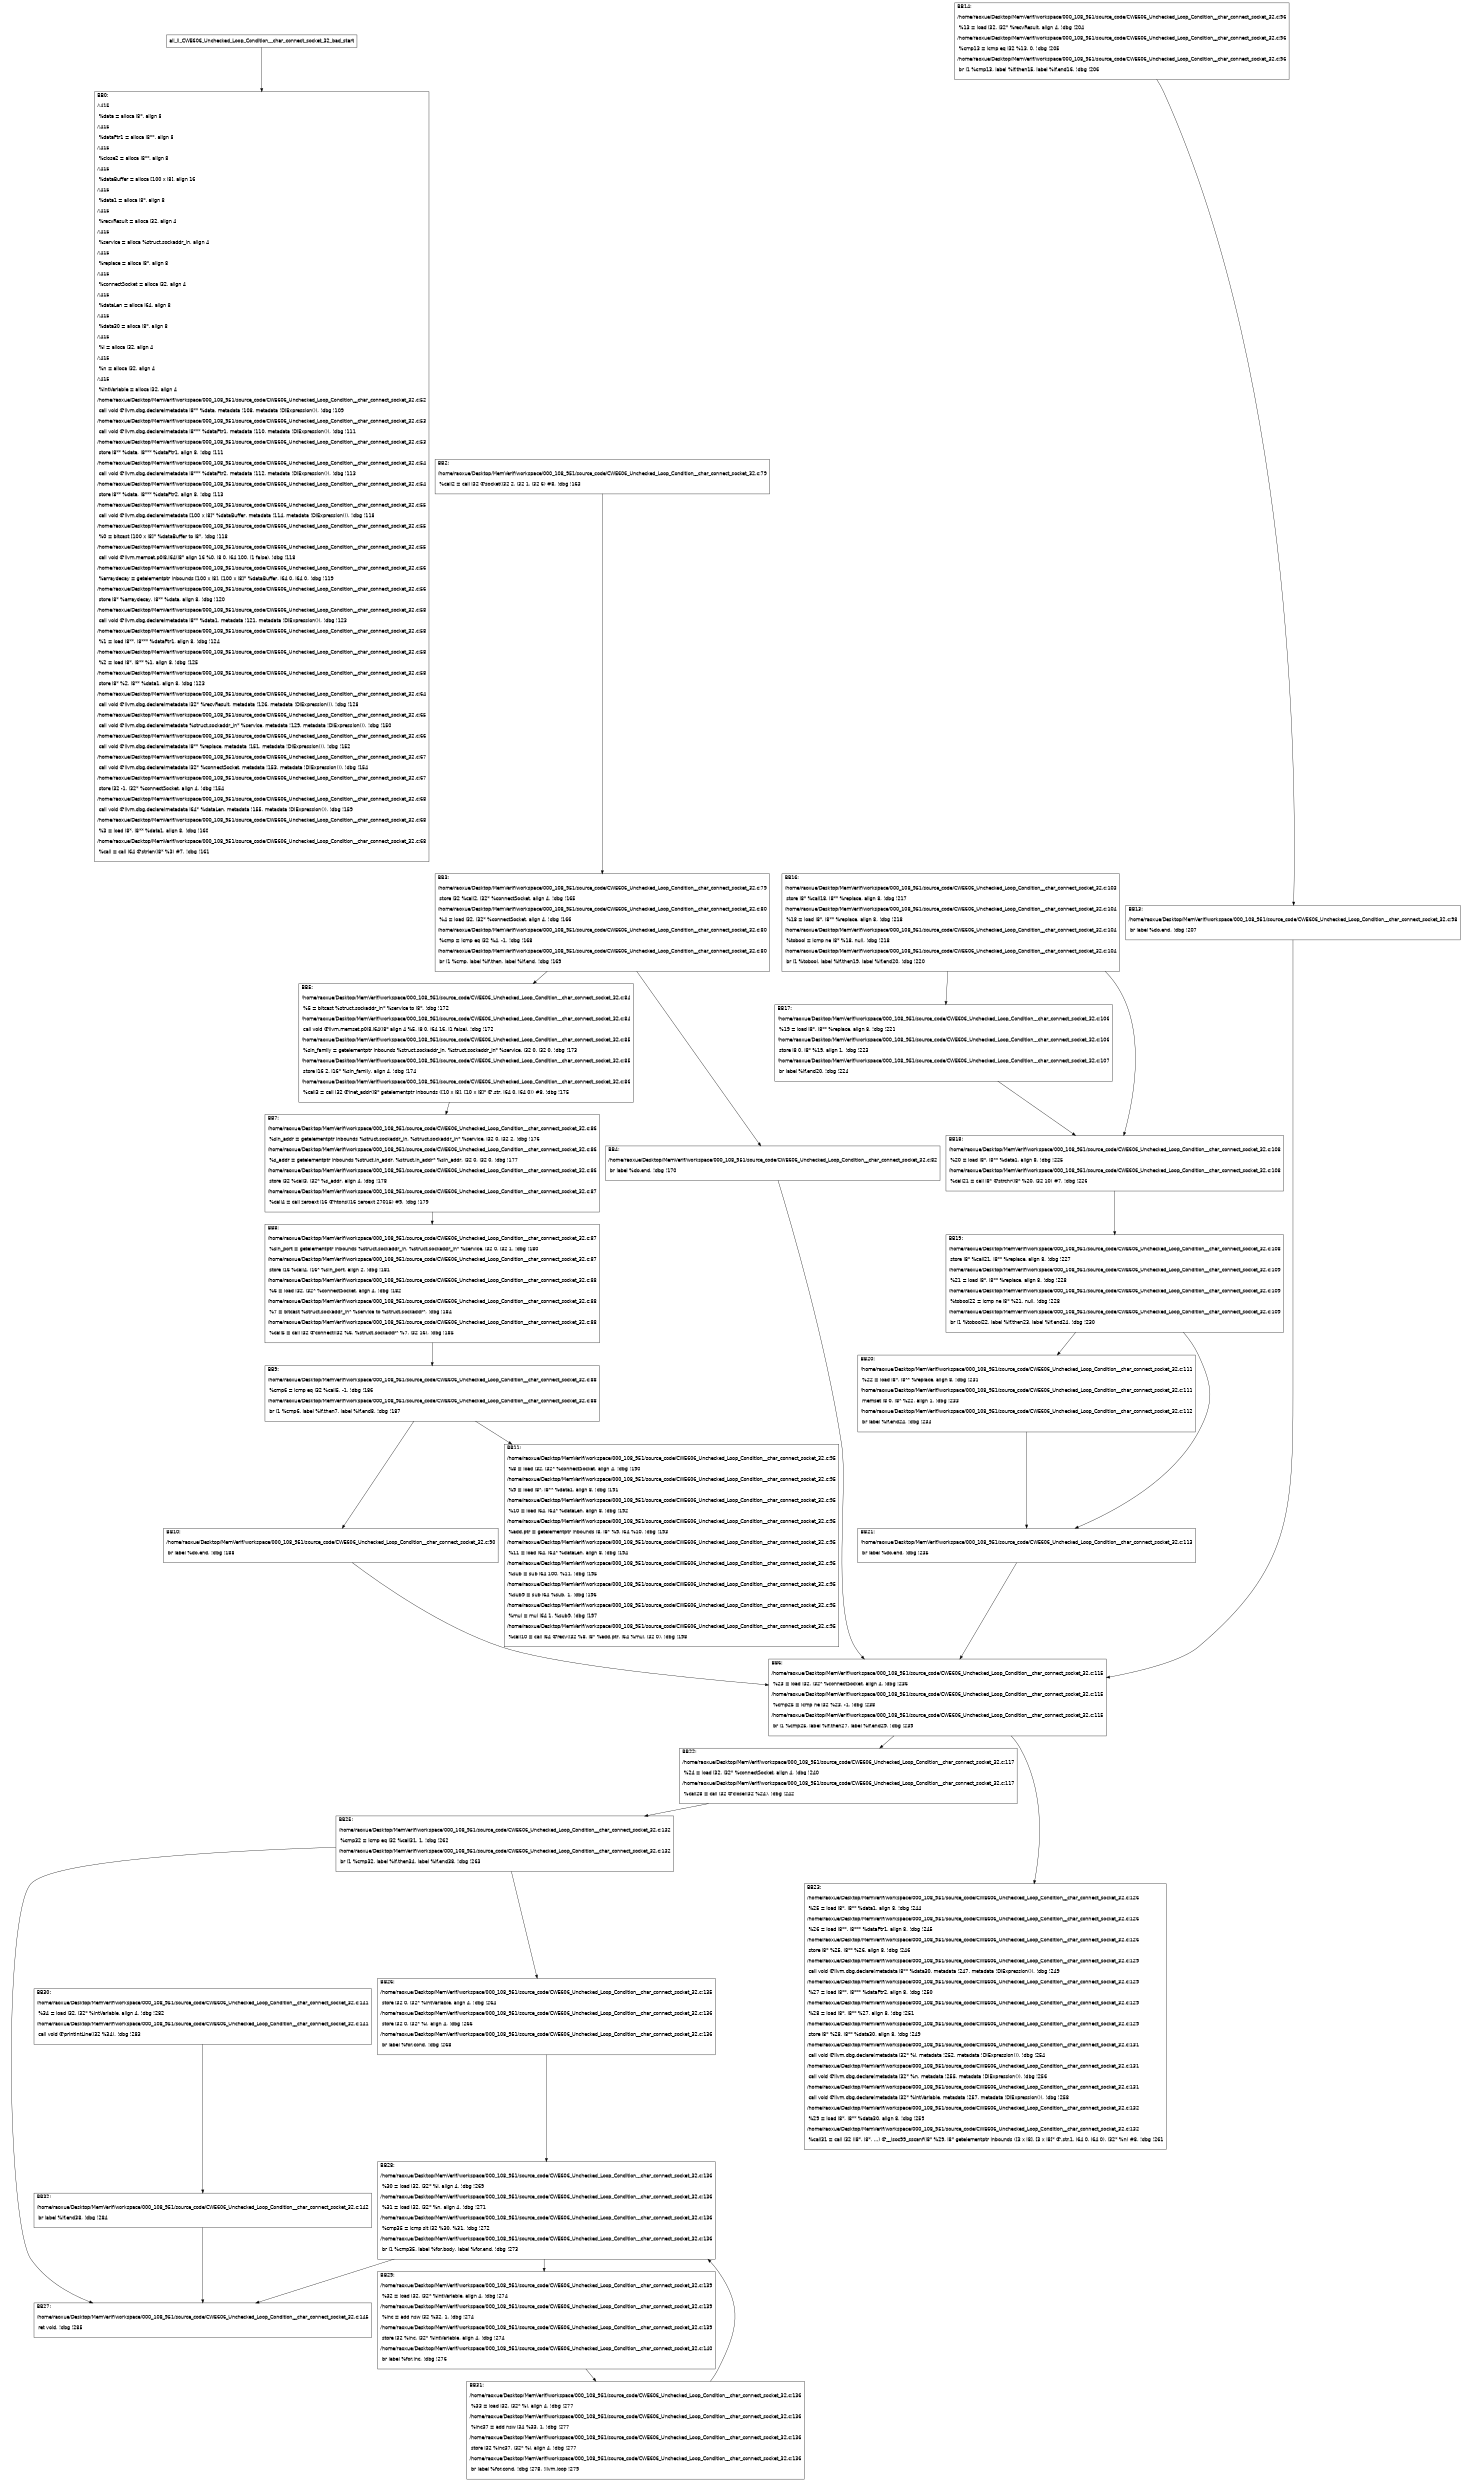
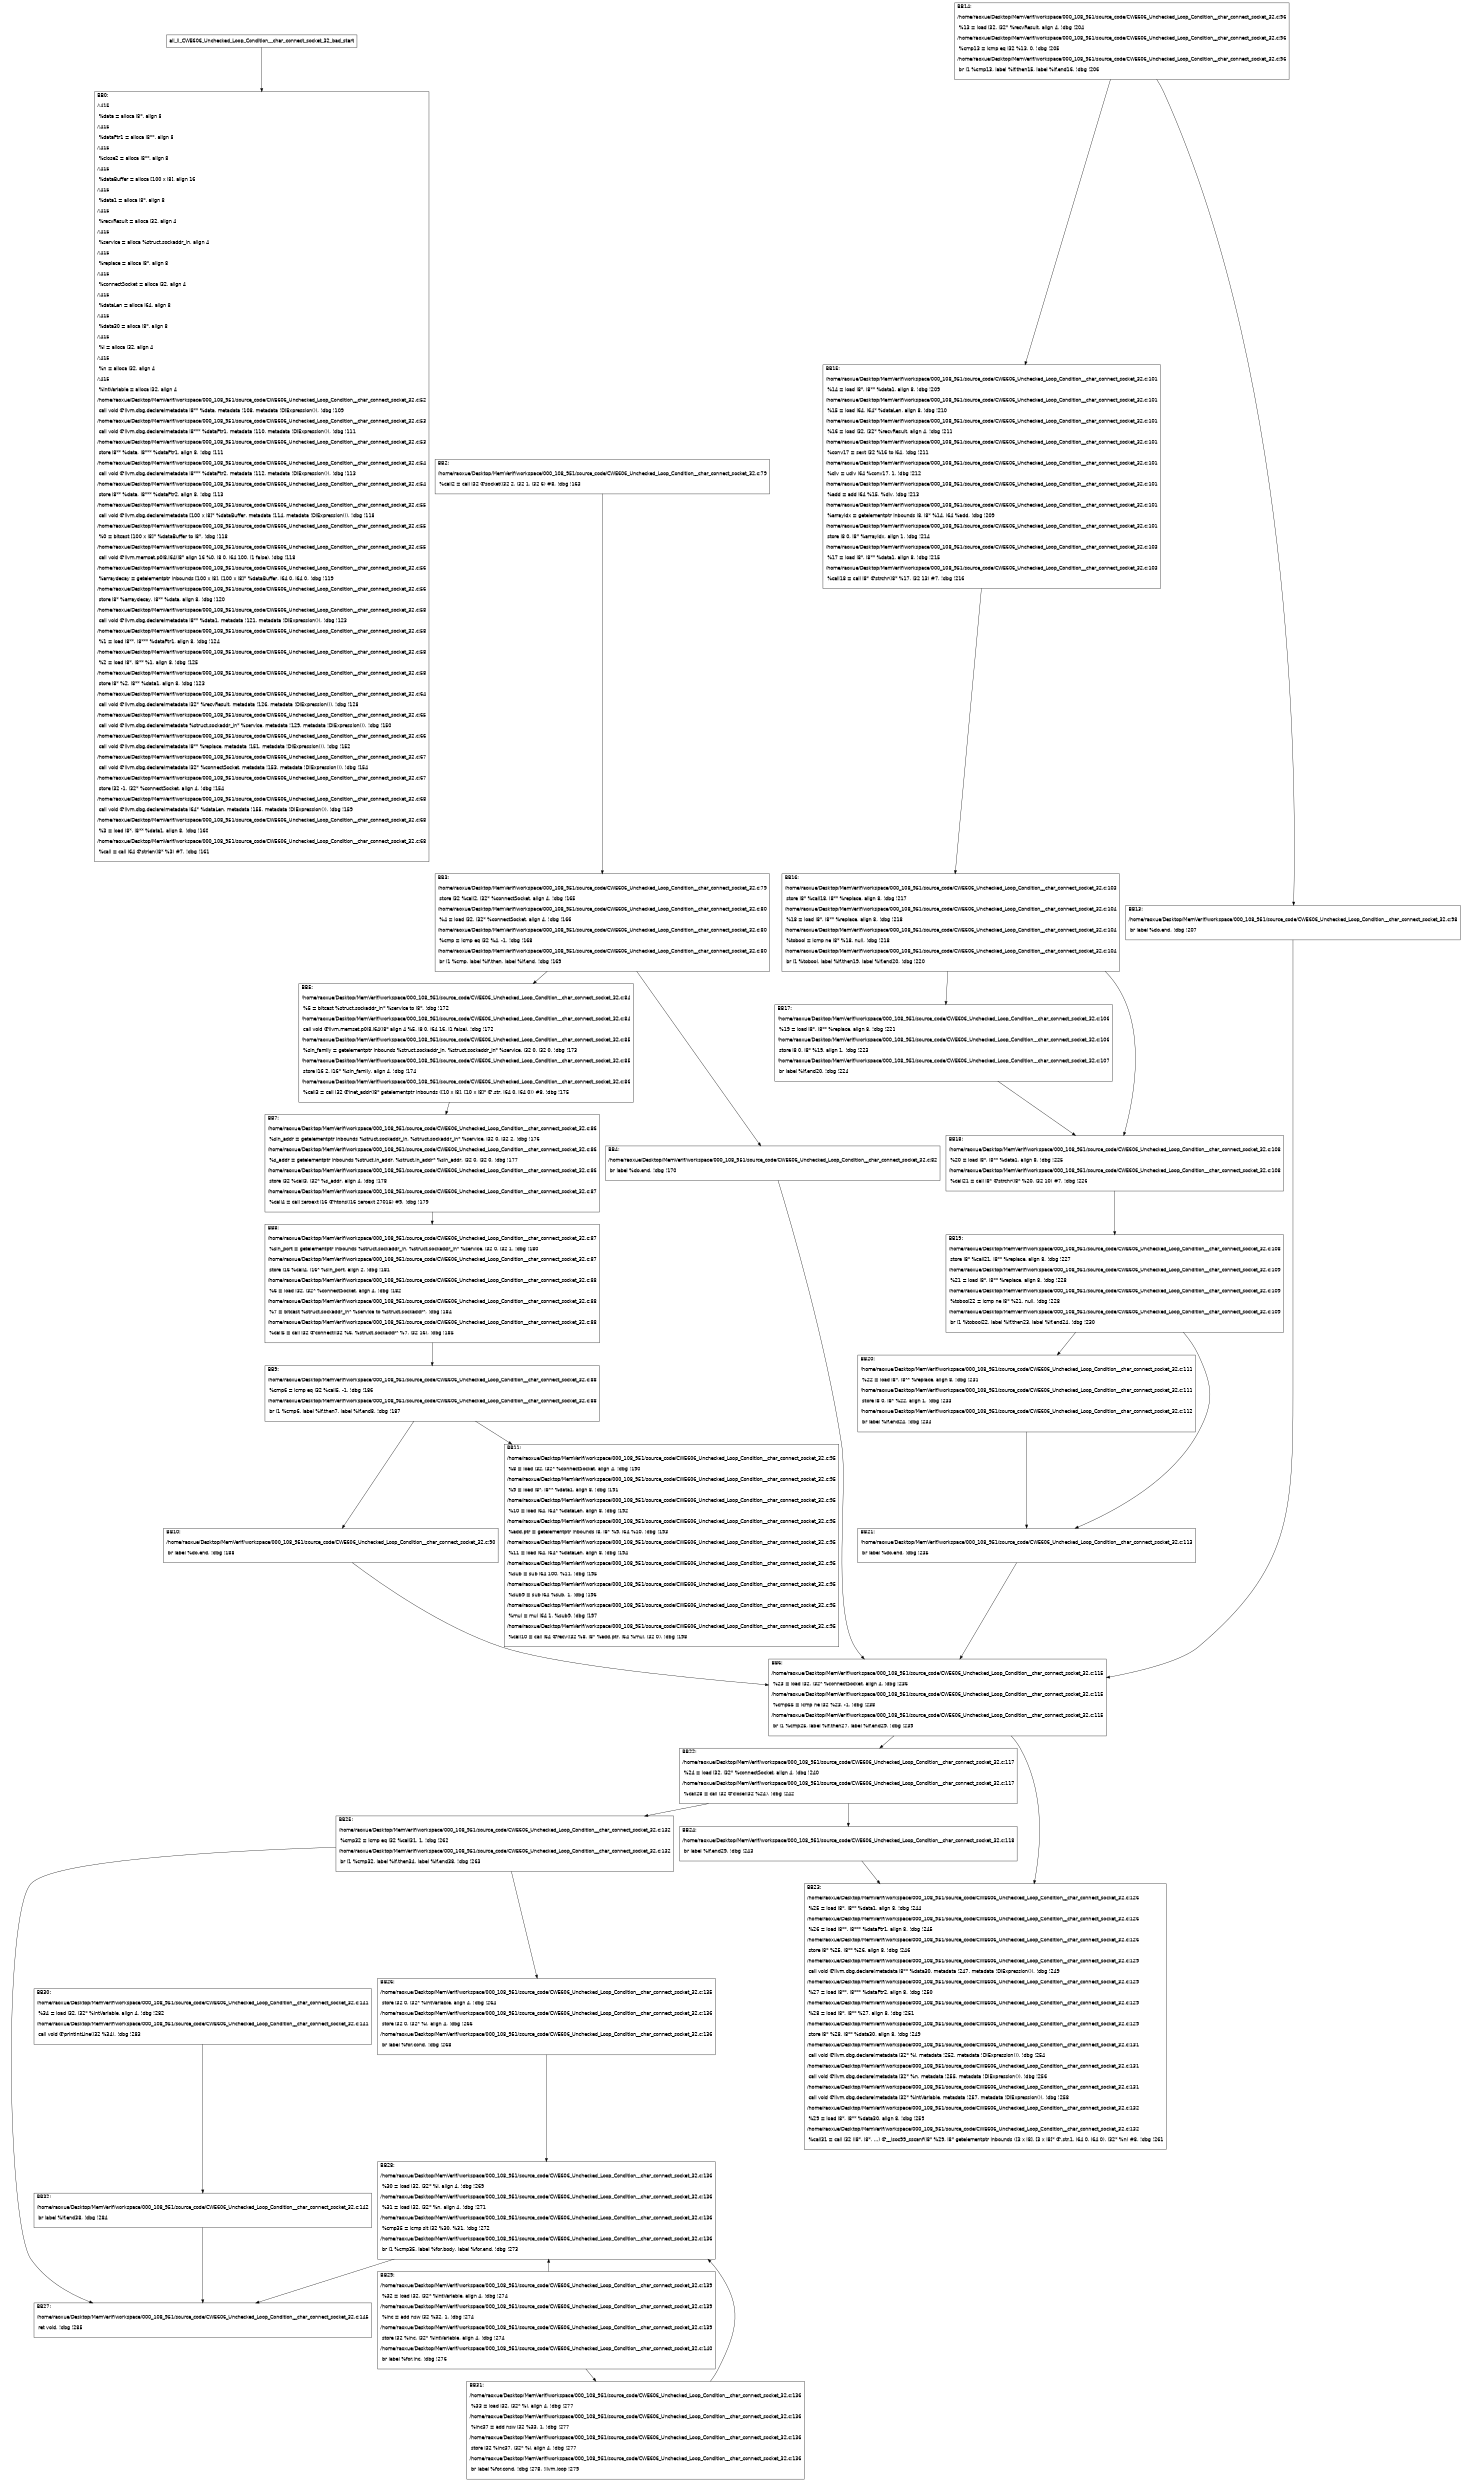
none -> (992, 477)
(910, 1401) -> (906, 1401)
(823, 1705) -> (823, 1705)
none -> (848, 1844)
(544, 2264) -> (549, 2267)
(519, 2427) -> (519, 2427)
